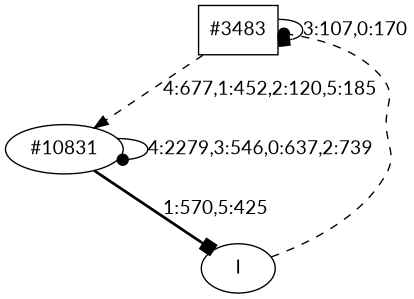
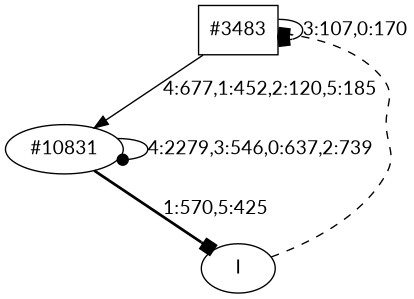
(155, 88) -> (155, 88)
(389, 145) -> (389, 145)
